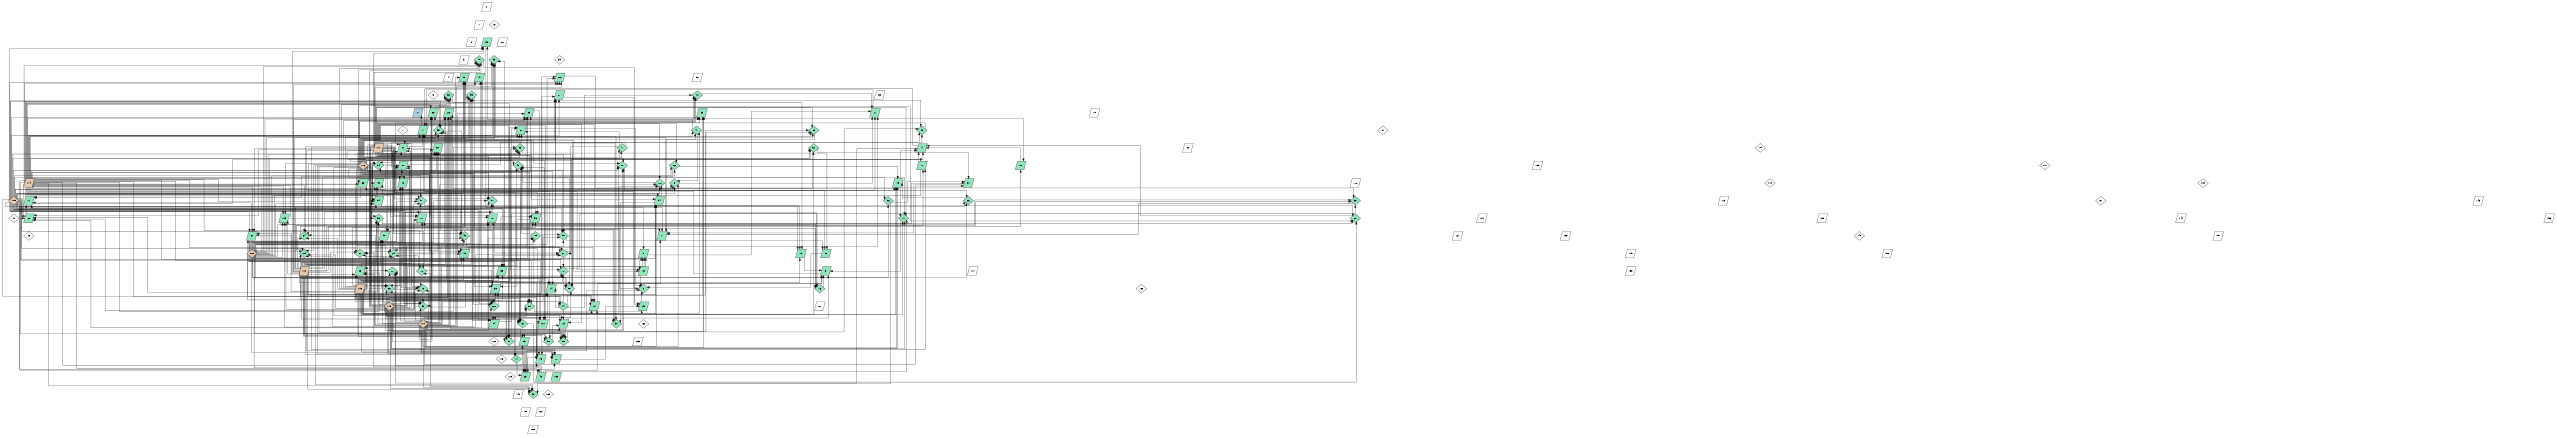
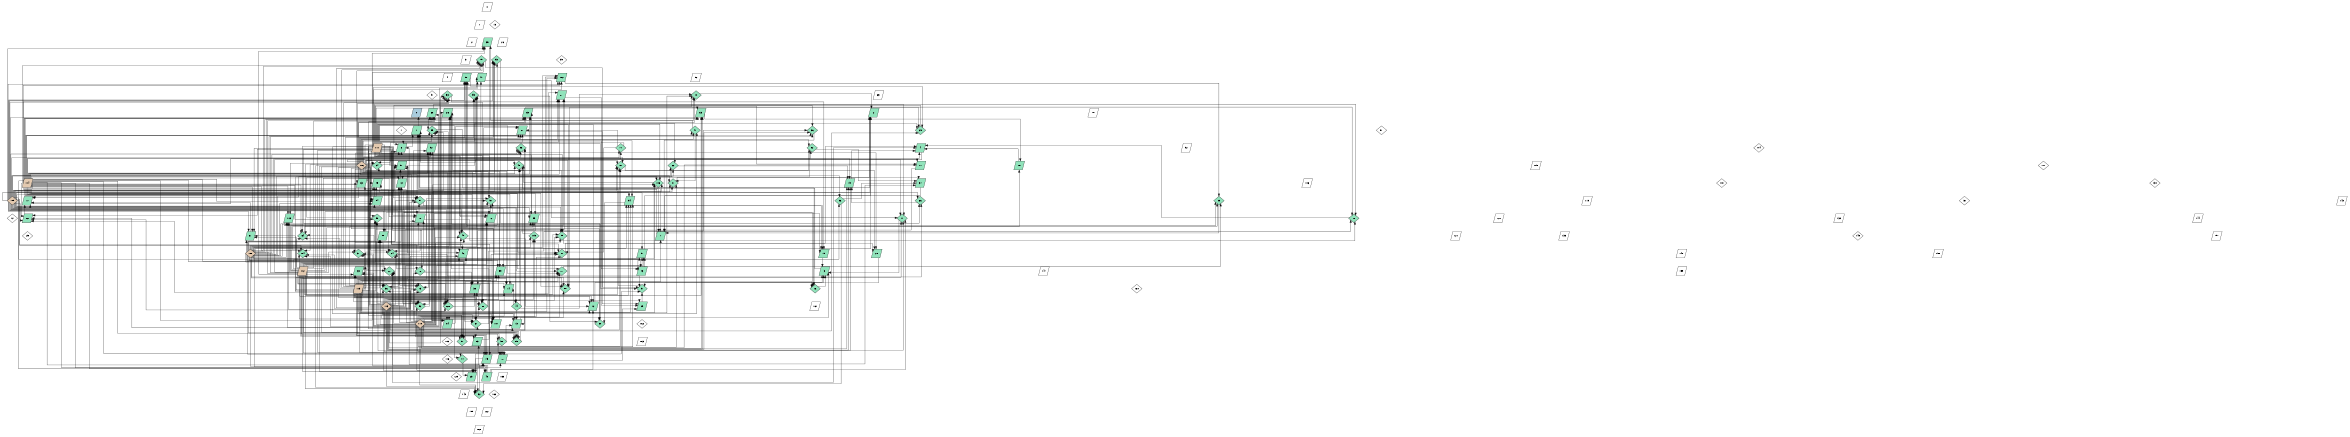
(2549, 218) -> none
(556, 377) -> (502, 377)
